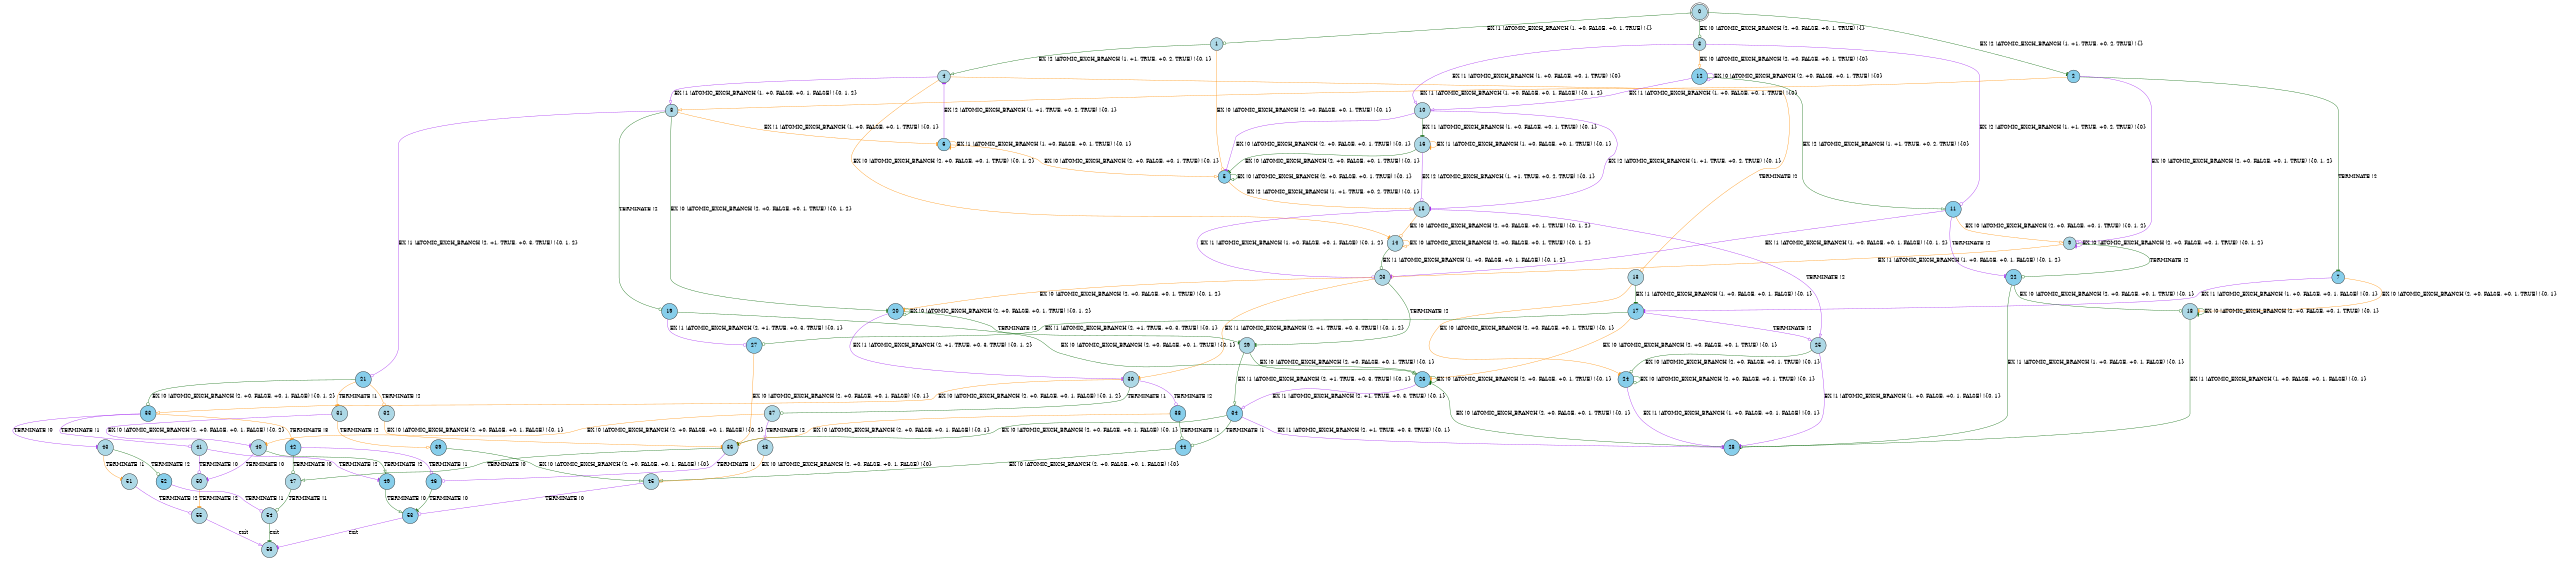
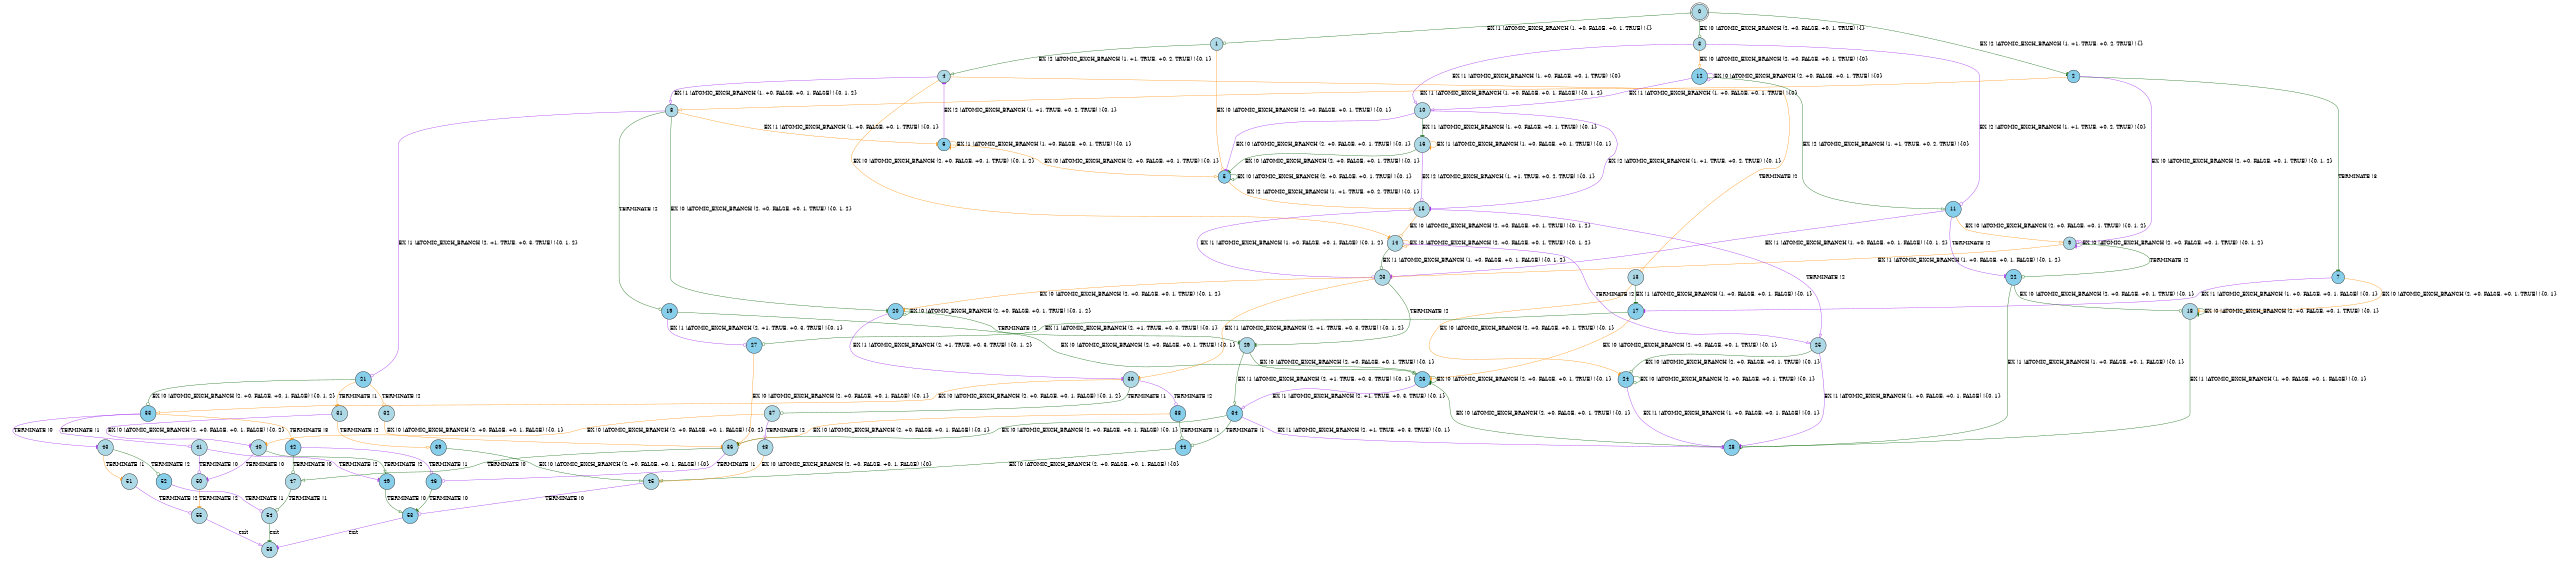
(2358, 177) -> (2358, 177)
(1726, 324) -> (1591, 292)
